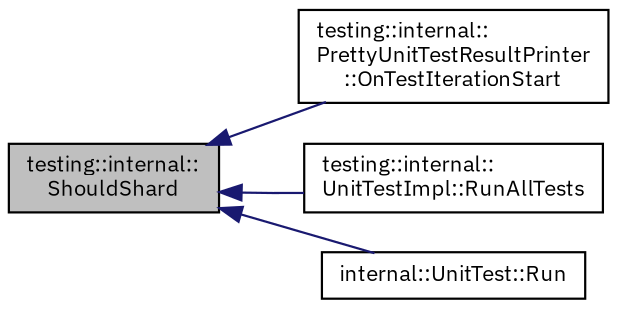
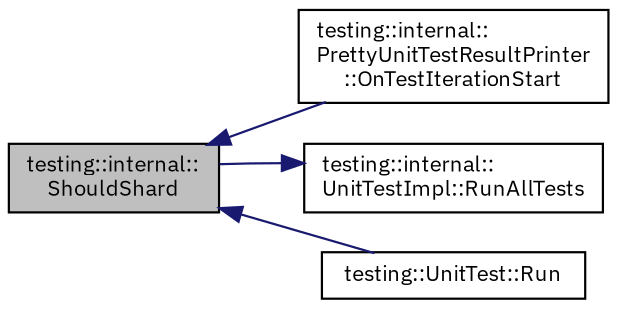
(273, 193) -> (251, 163)
(454, 275) -> (454, 275)
